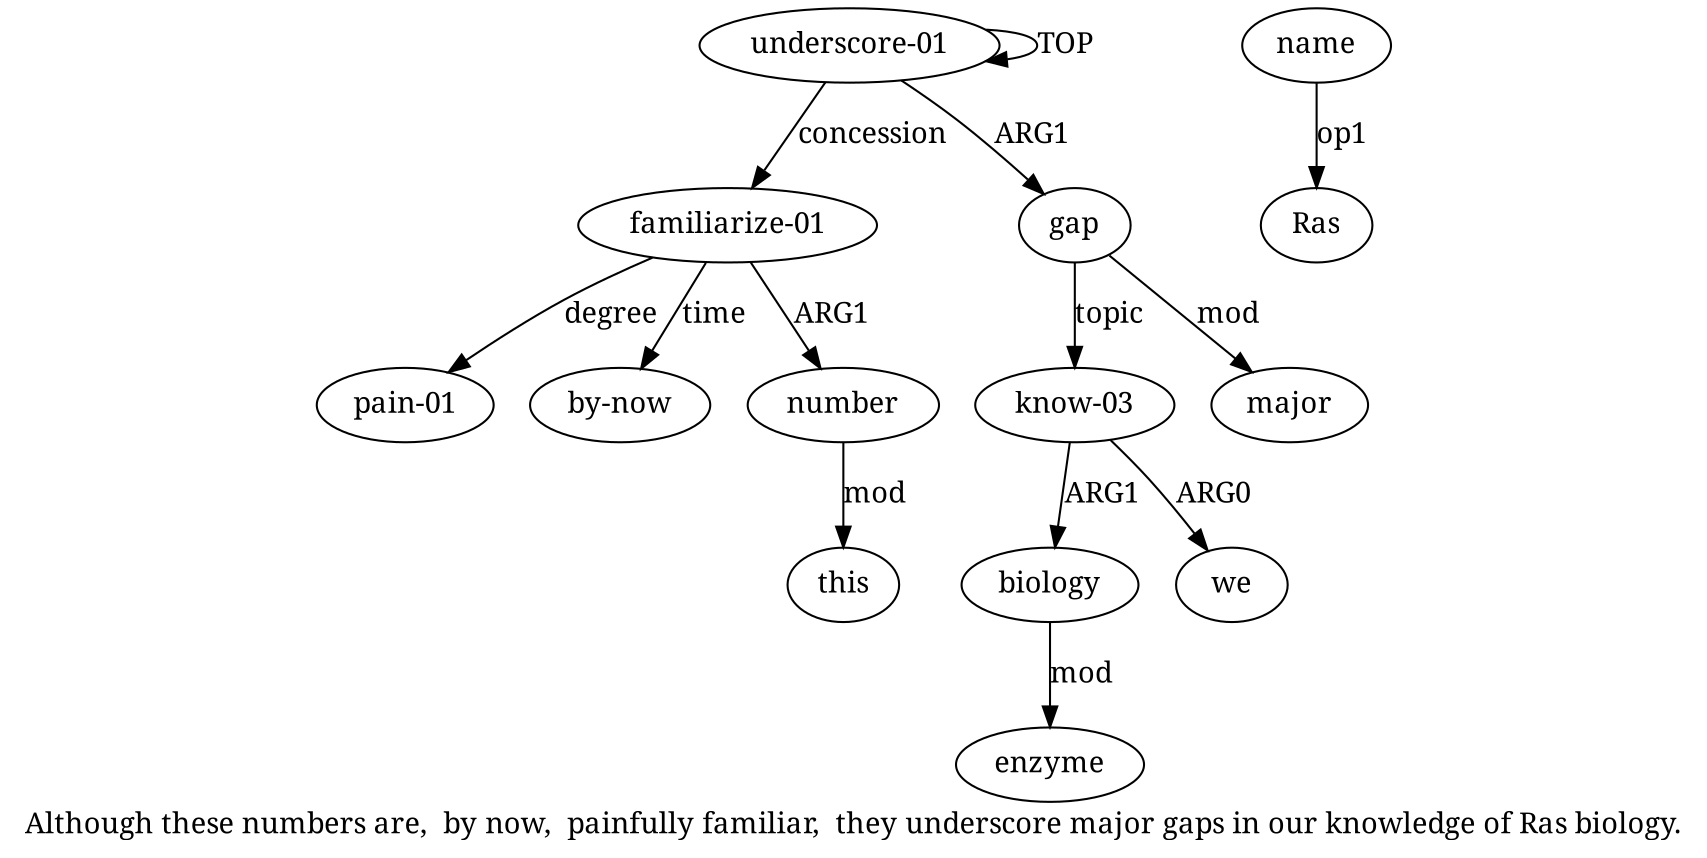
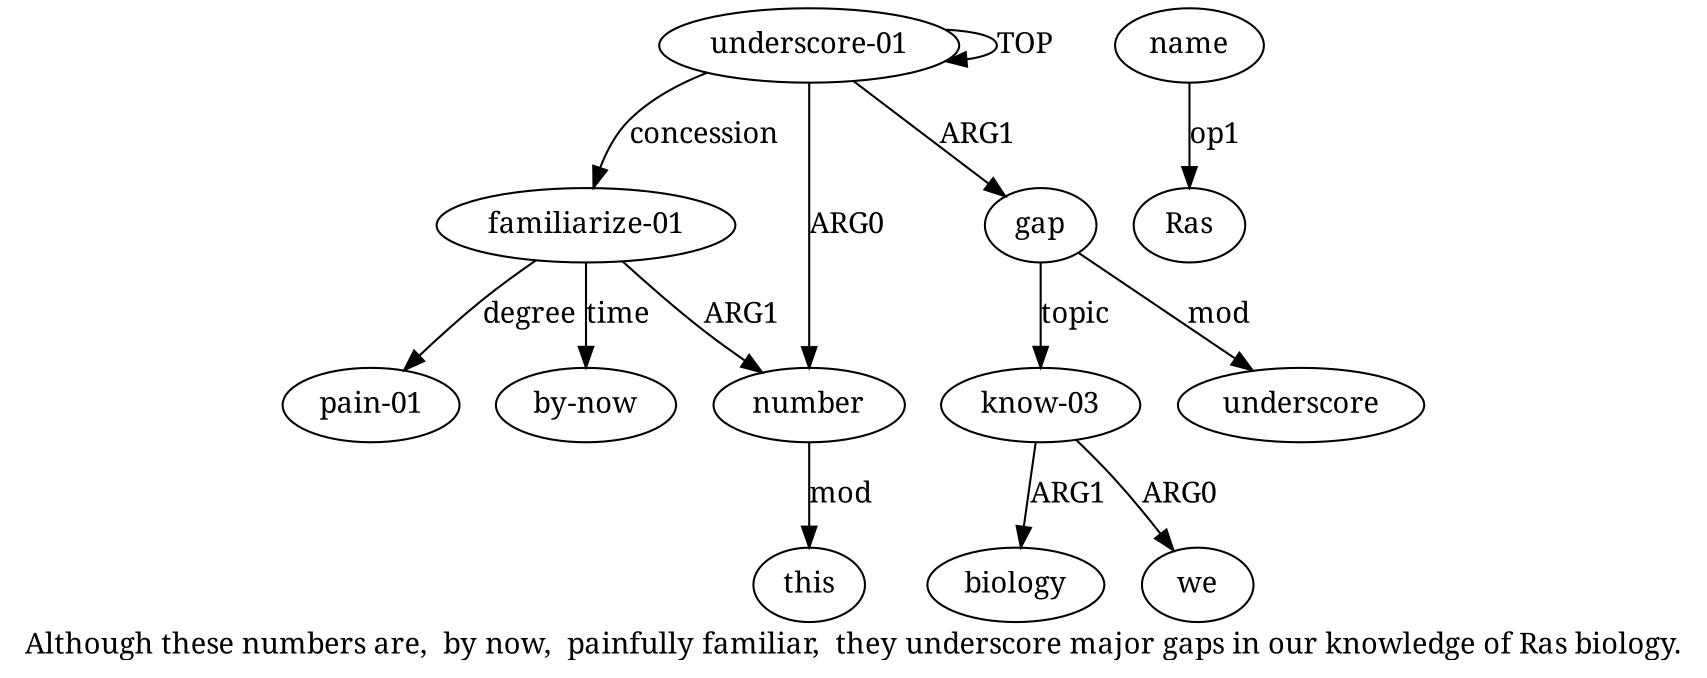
none -> (809, 215)
(1290, 405) -> (1301, 405)
(1050, 765) -> none
